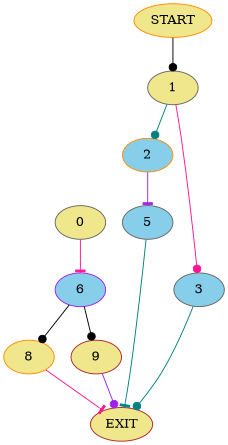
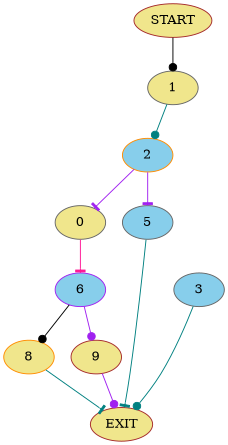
(173, 21) -> (173, 21)
(187, 185) -> none
none -> (116, 187)
(87, 320) -> (87, 320)
(73, 389) -> (73, 389)
